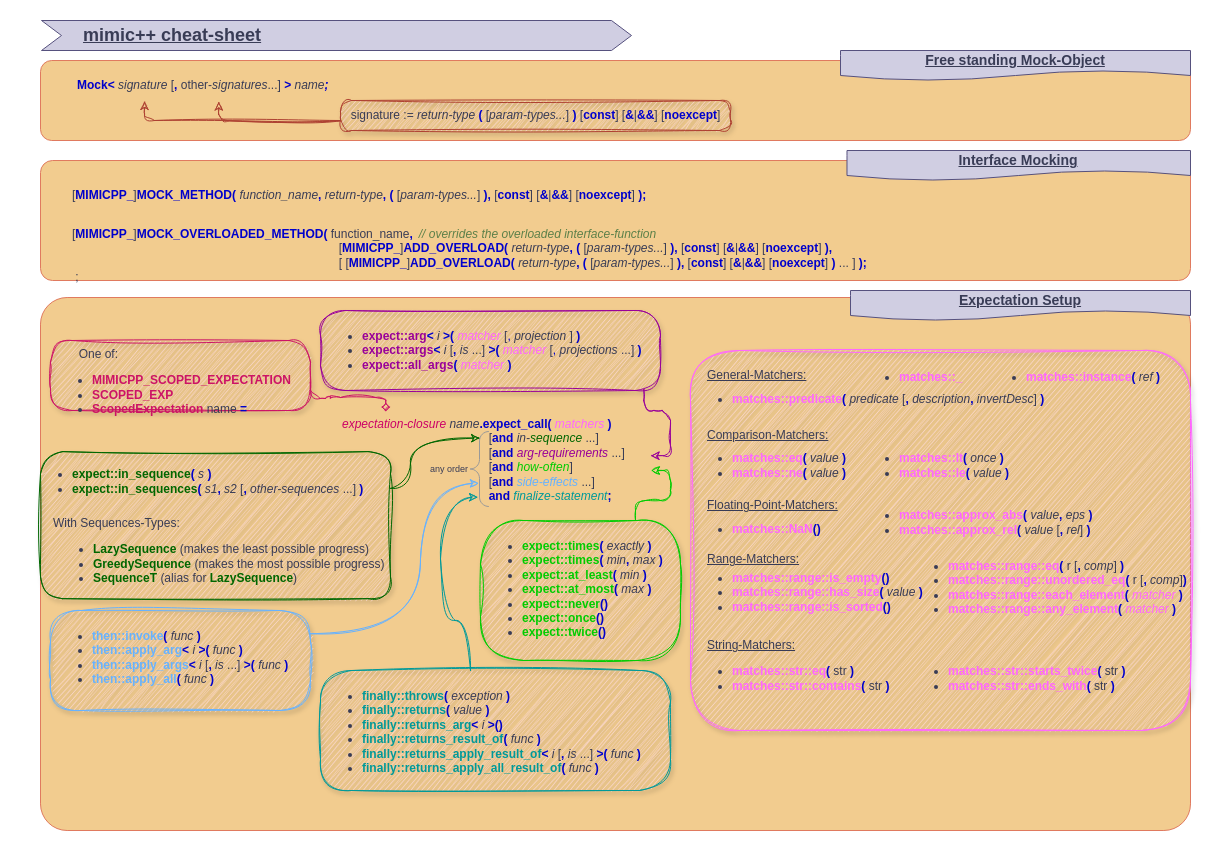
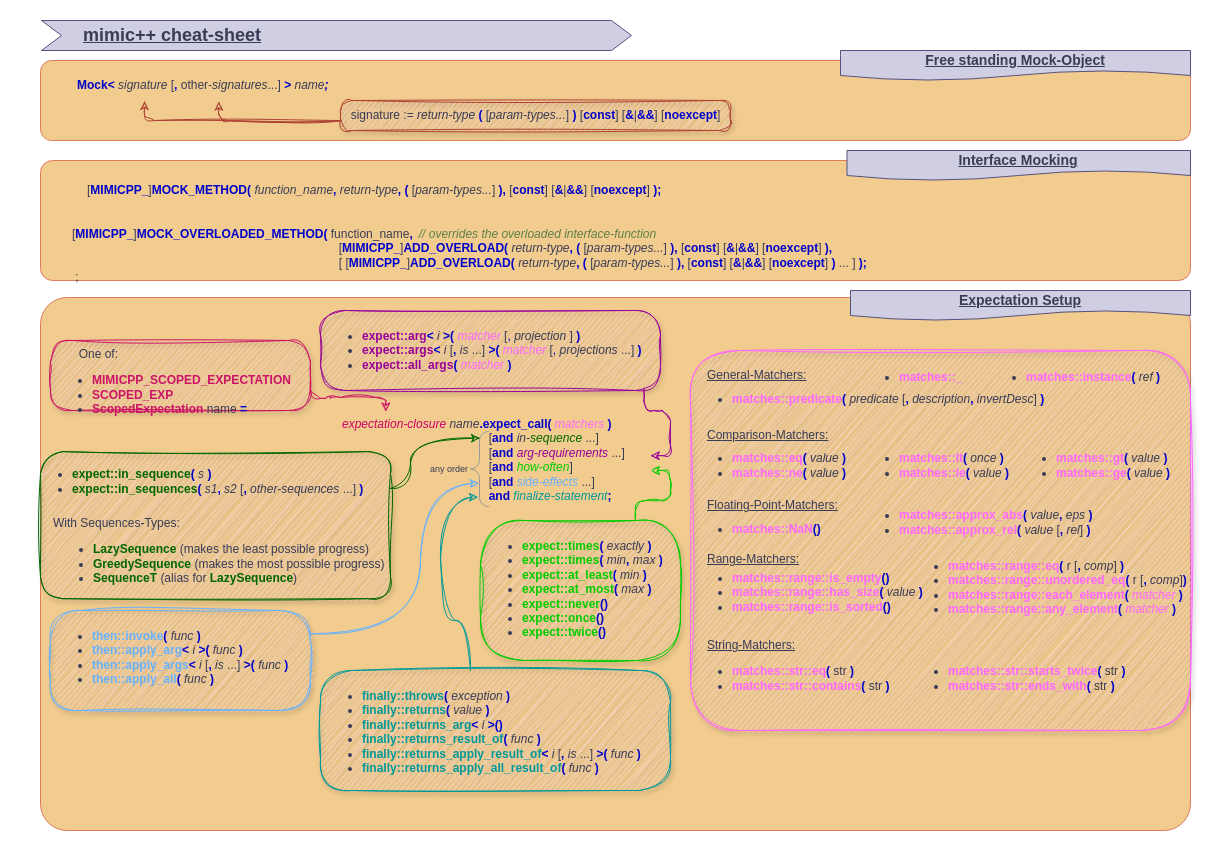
(370, 196) -> (385, 191)
(386, 402) -> (386, 402)
none -> (1092, 466)
